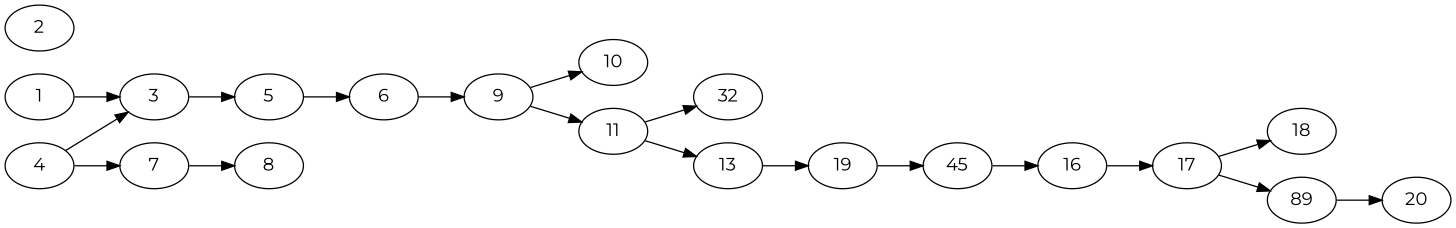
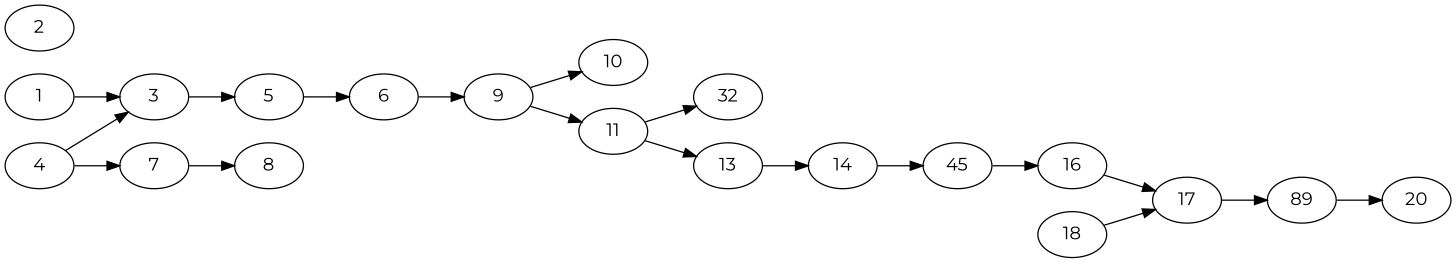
(1238, 150) -> (1124, 219)
(843, 166) -> (843, 166)
